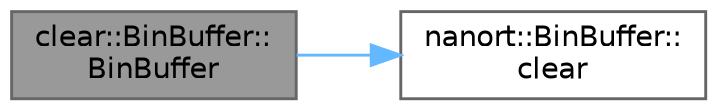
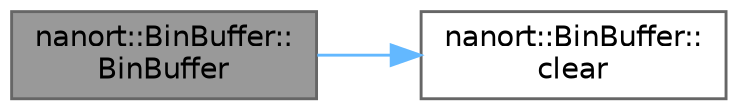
(154, 55) -> (164, 55)
